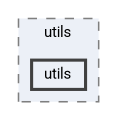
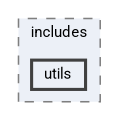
(59, 33) -> (59, 33)
